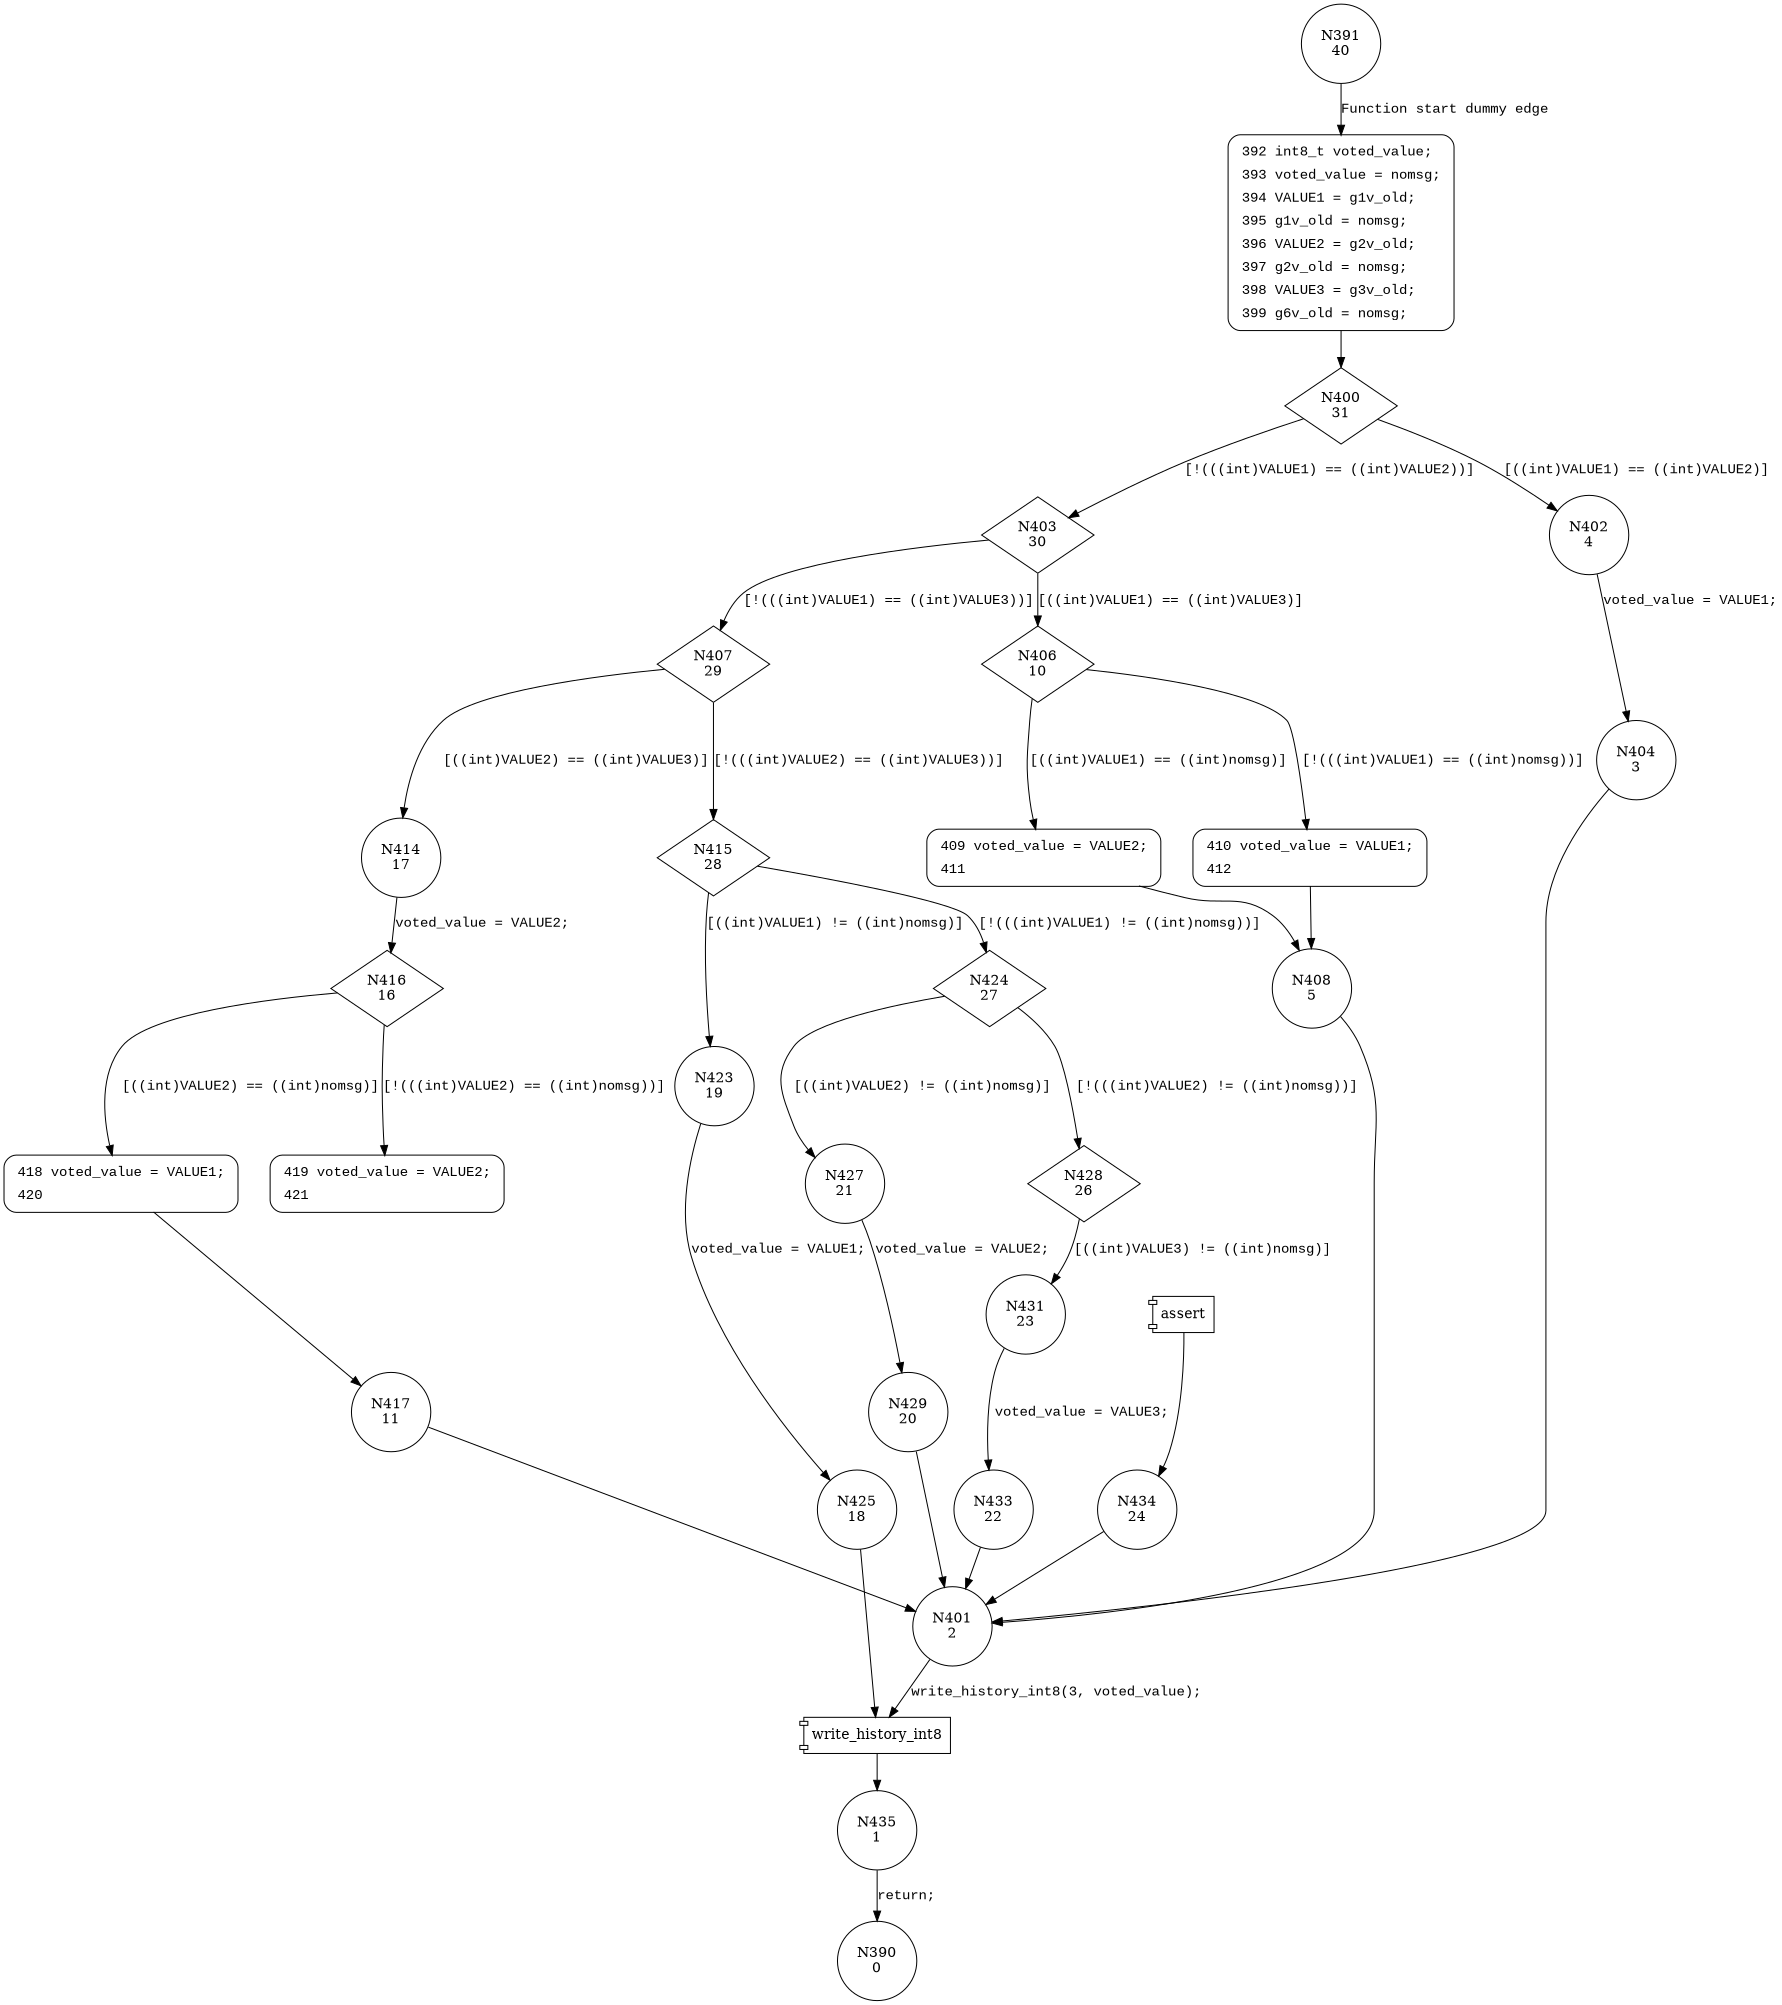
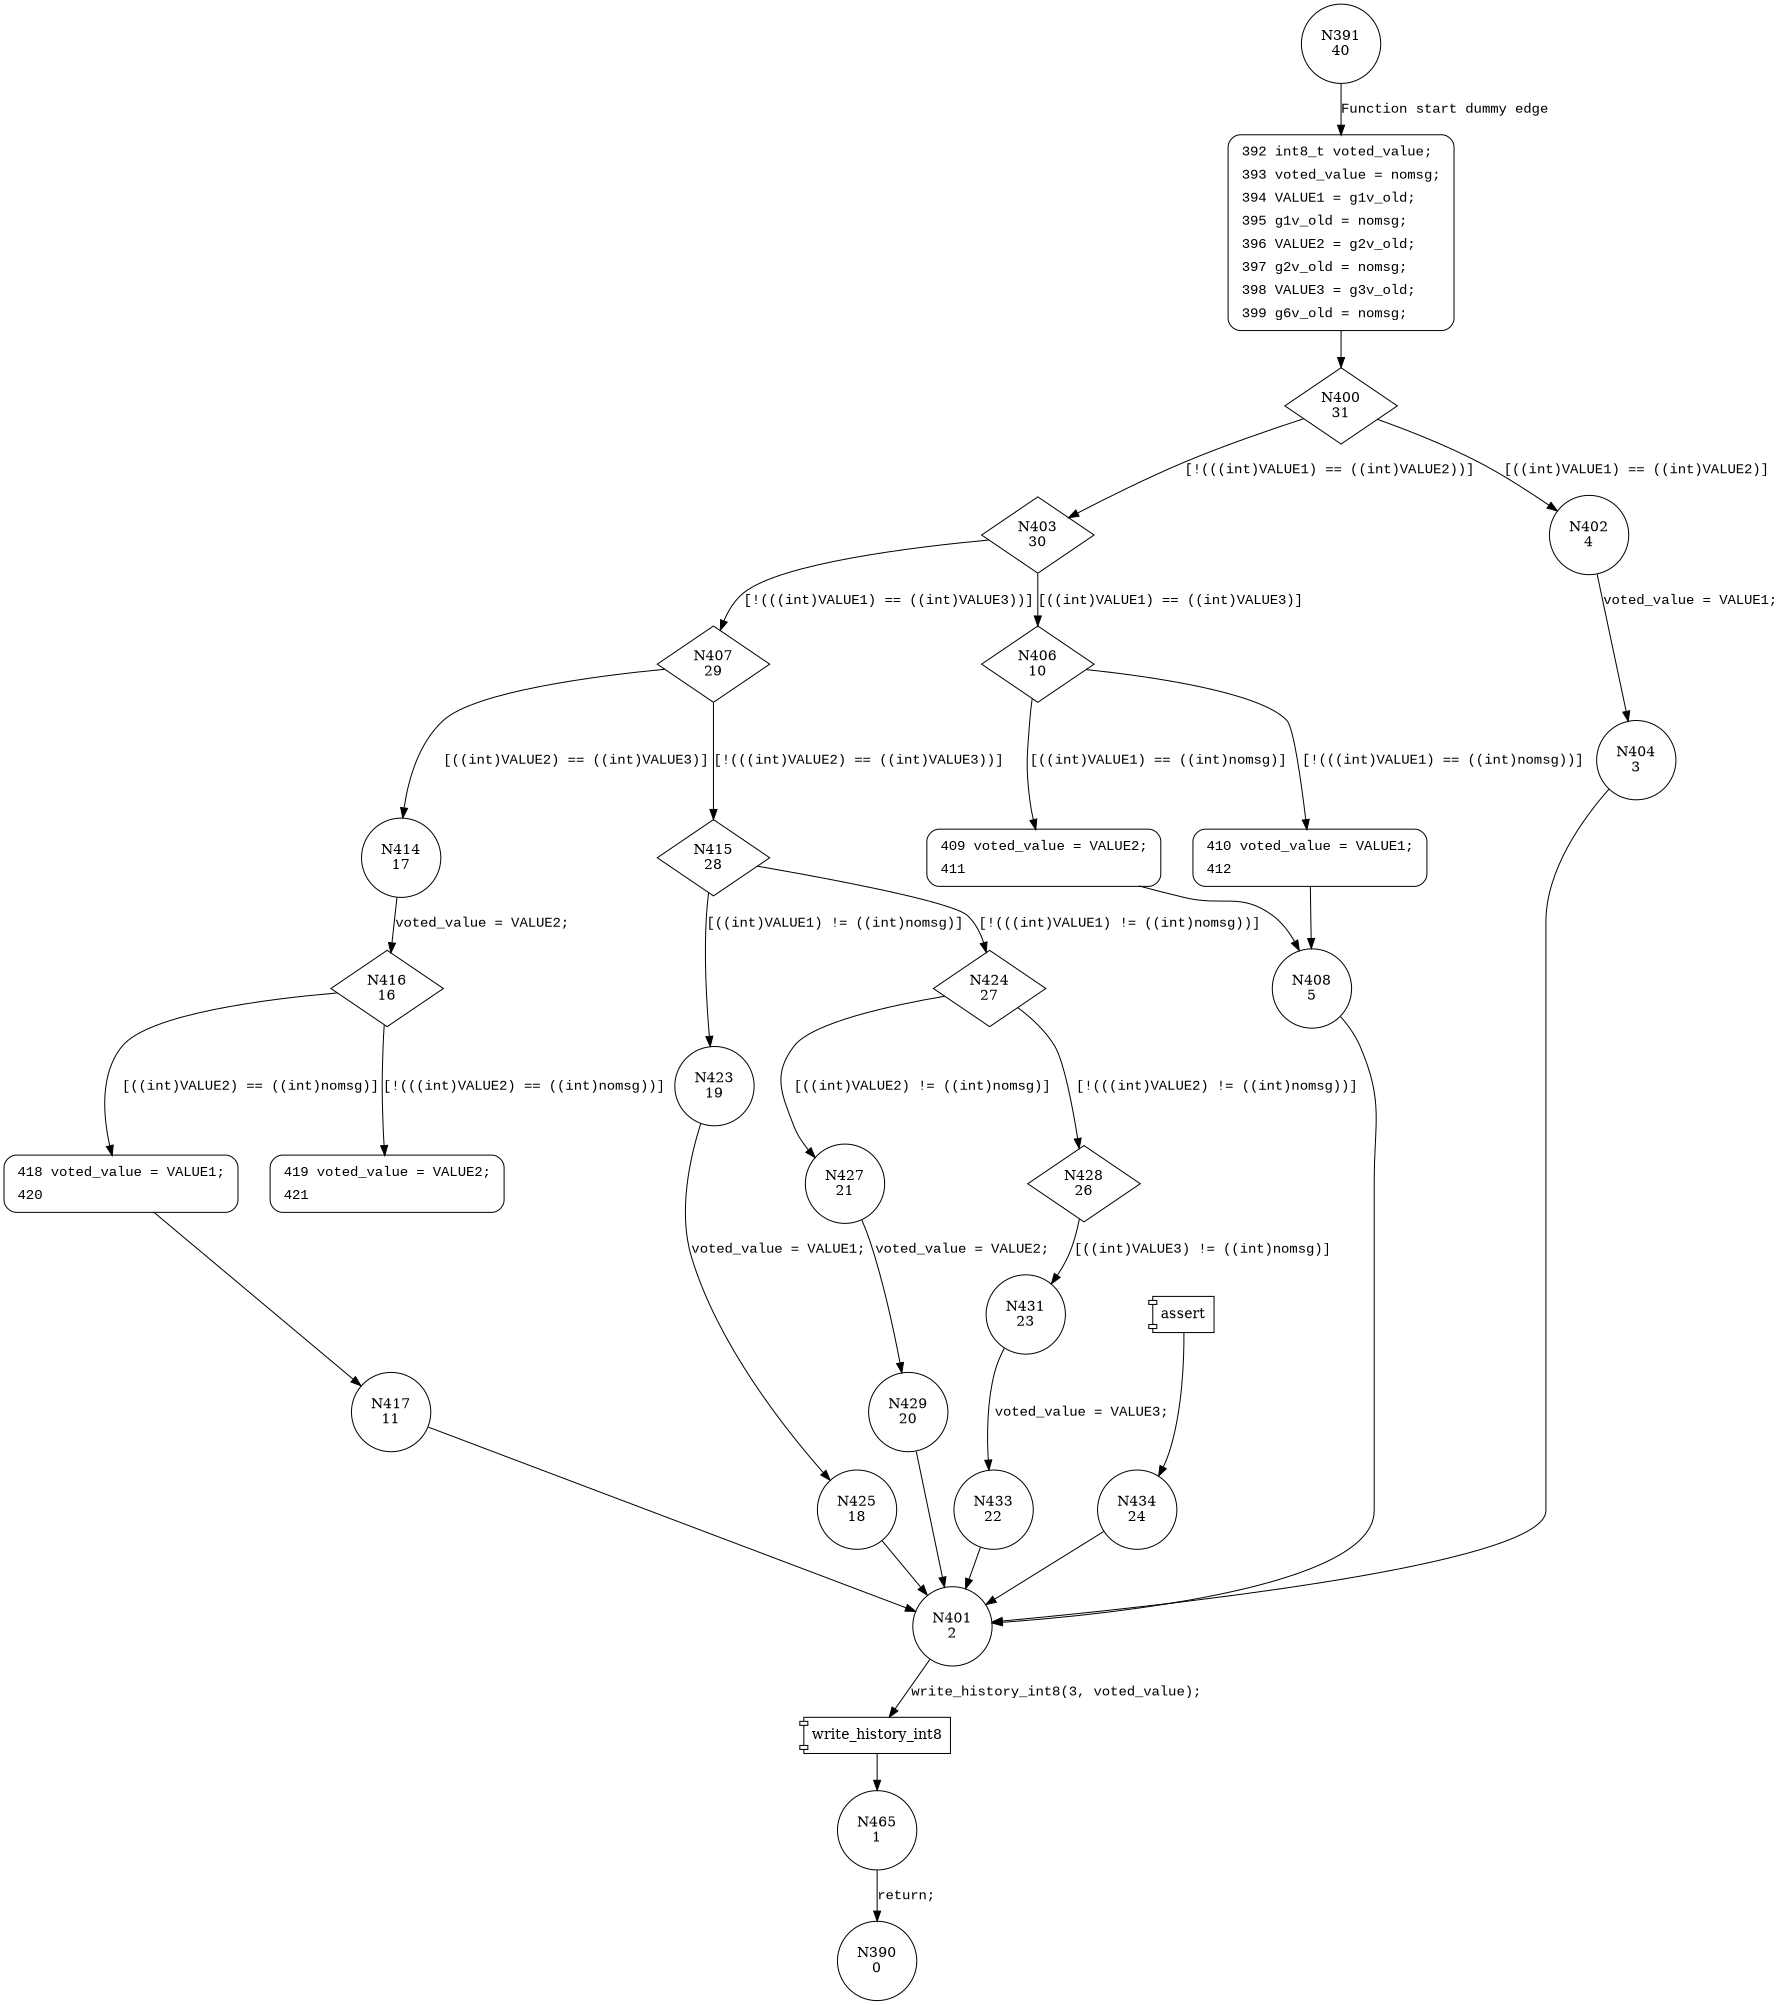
(868, 1628) -> (901, 1564)
(877, 1830) -> (877, 1830)
